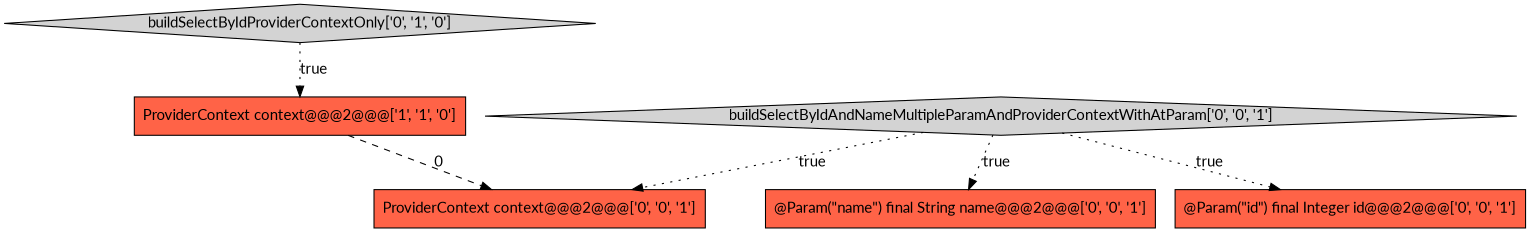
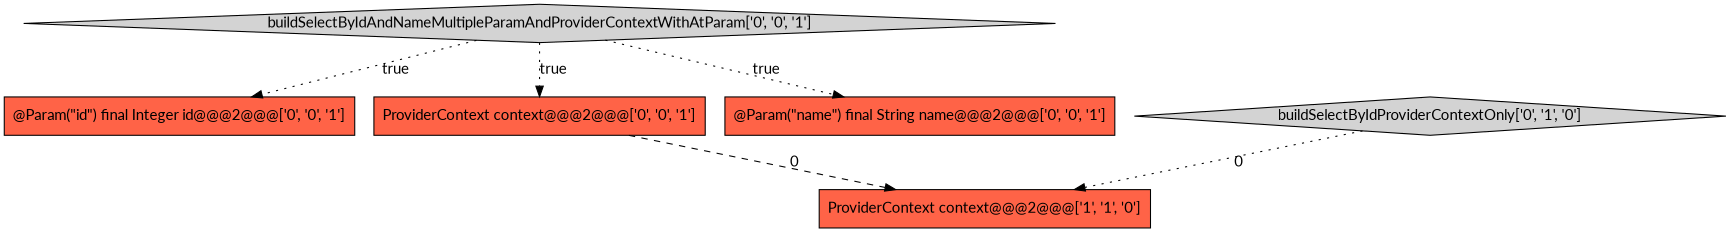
(314, 70) -> (1239, 162)
(415, 161) -> (757, 161)
